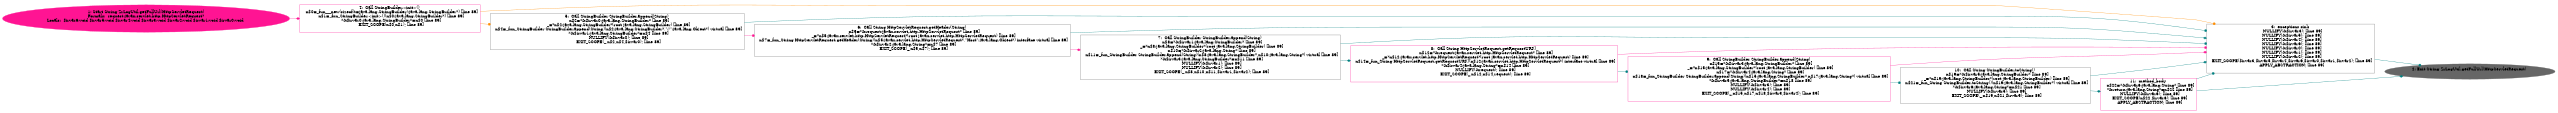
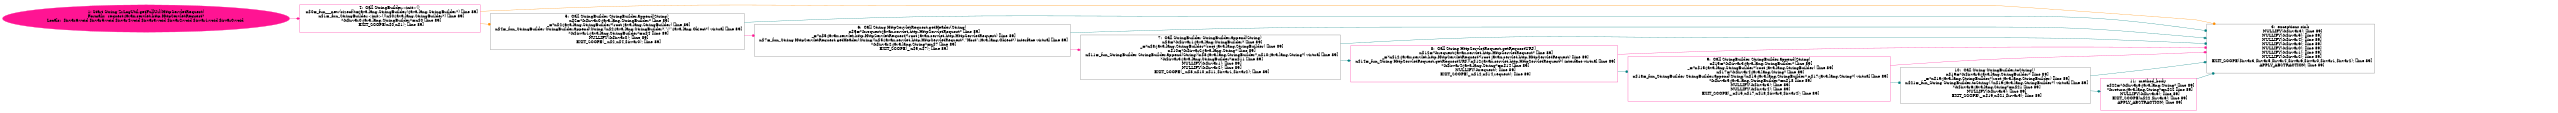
(2470, 72) -> none
